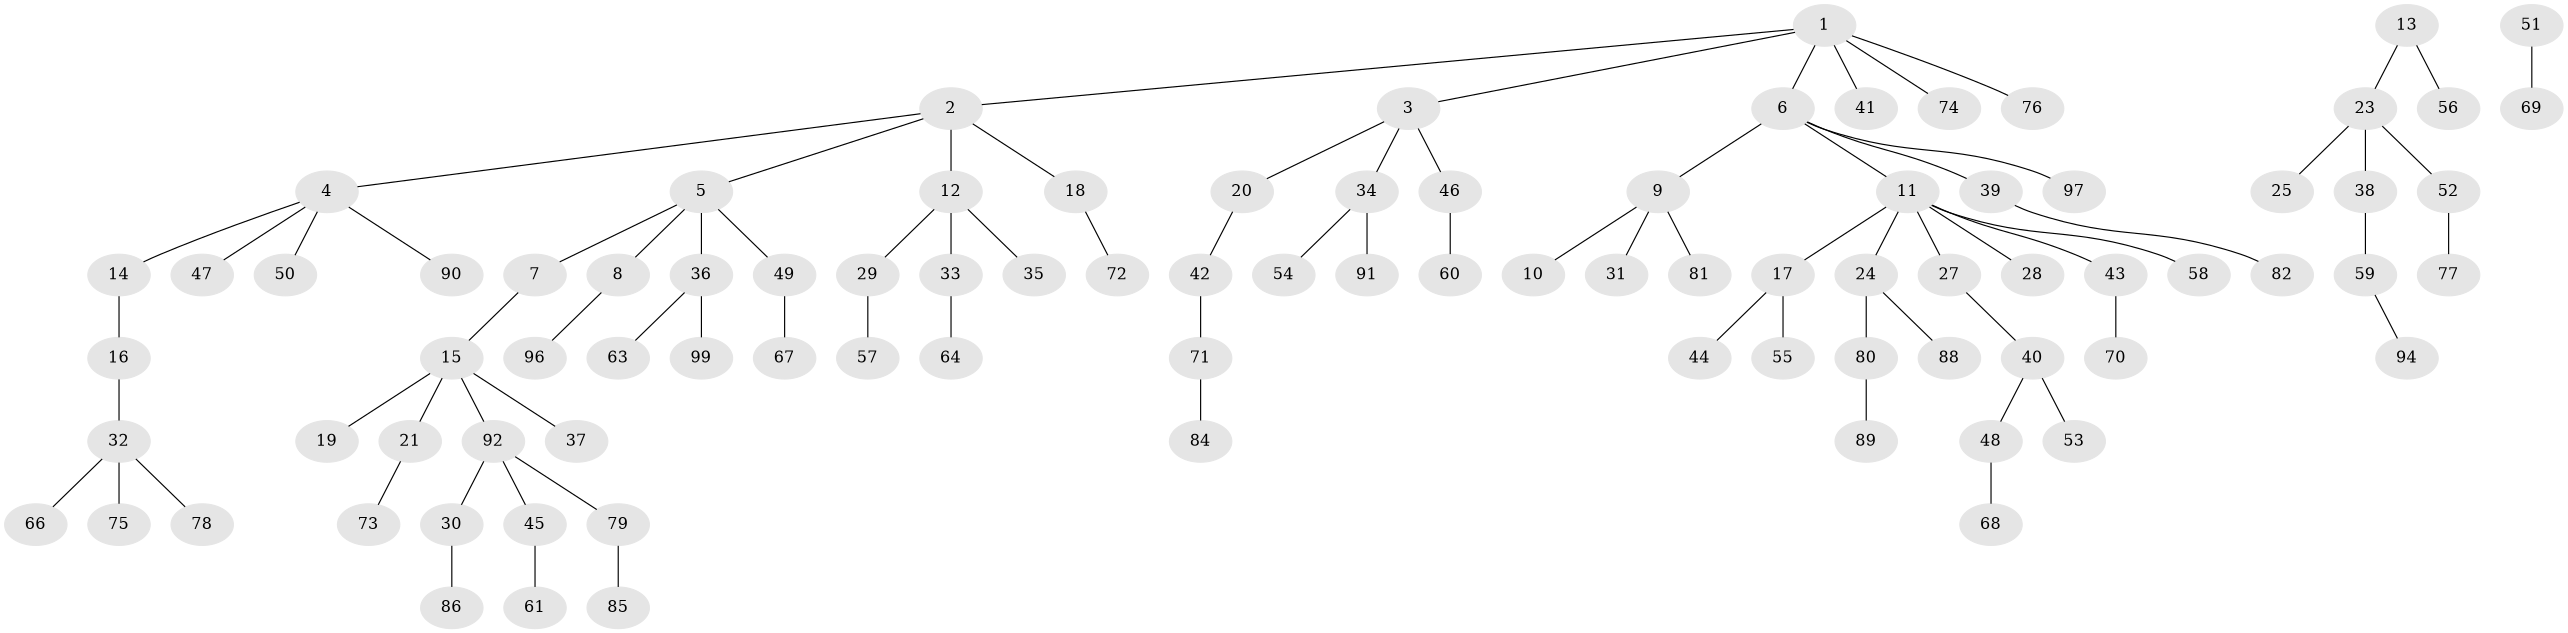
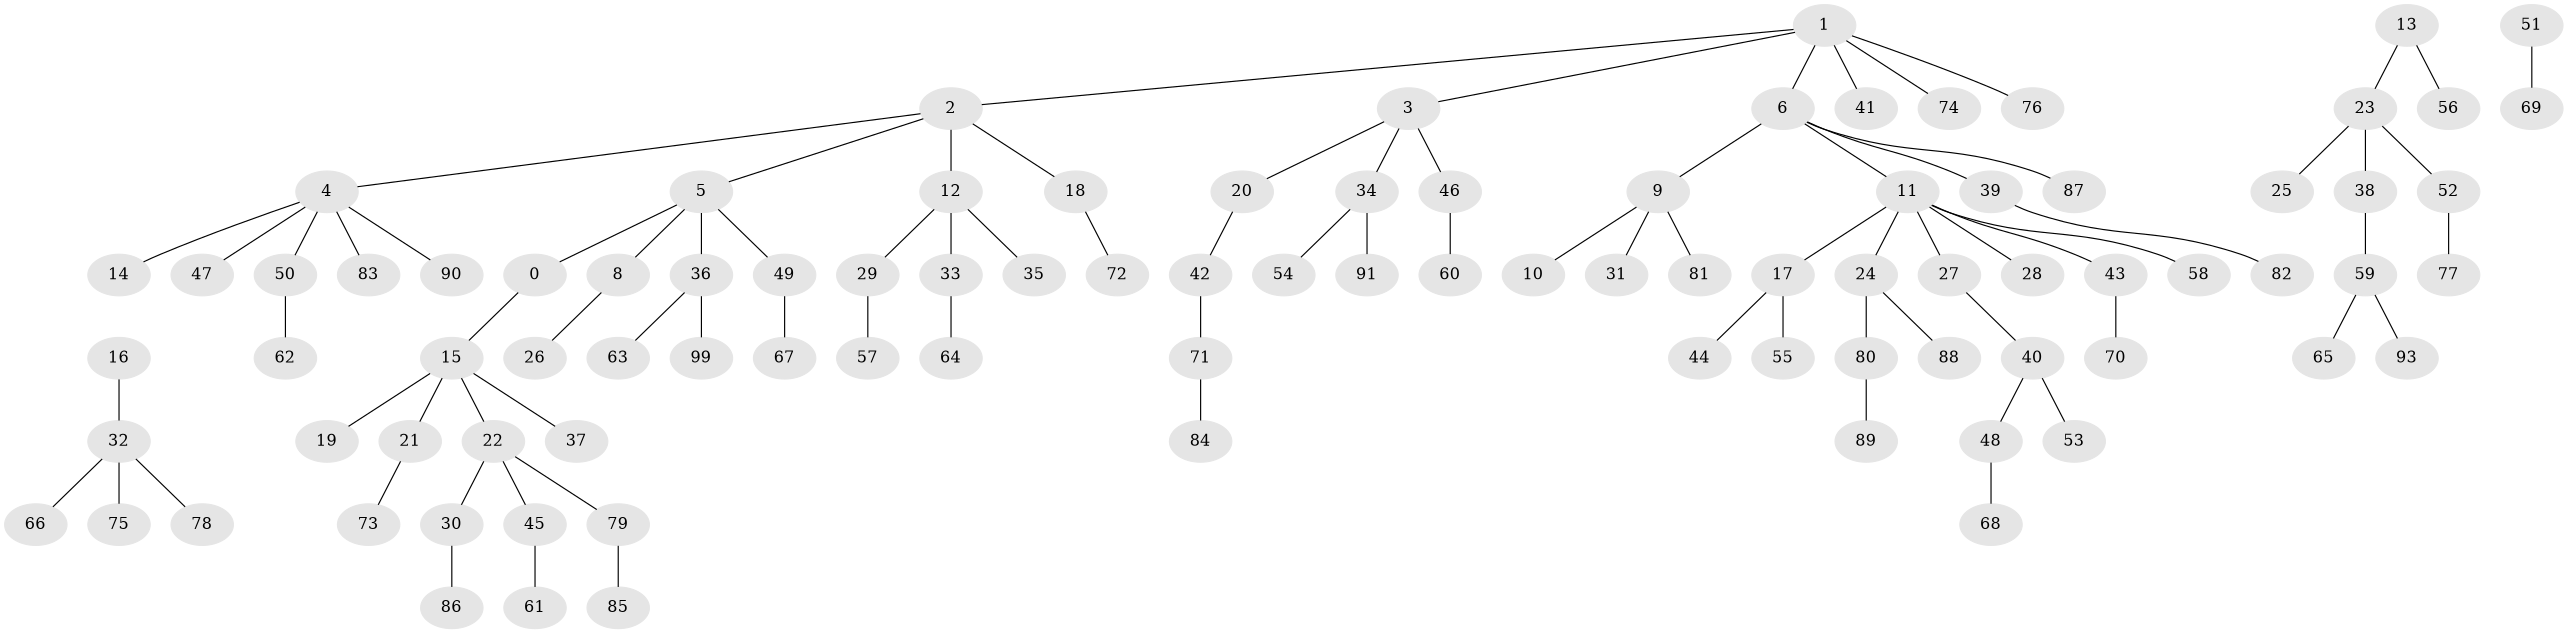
(2074, 192) -> (2074, 192)
none -> (369, 275)
(535, 275) -> (535, 275)
(119, 317) -> none
none -> (285, 358)
(535, 358) -> (535, 358)
none -> (2324, 358)
(2407, 358) -> (2407, 358)
(493, 441) -> (493, 441)
